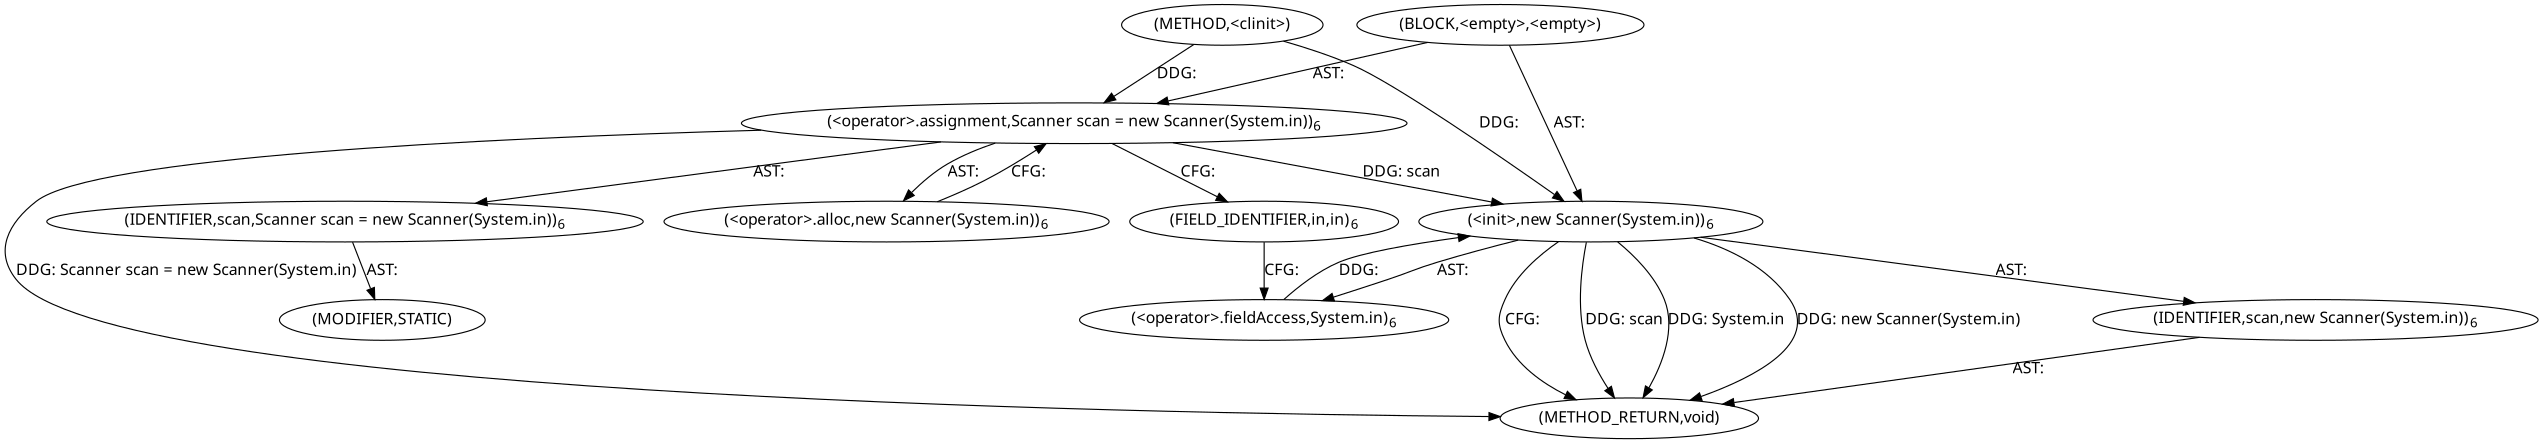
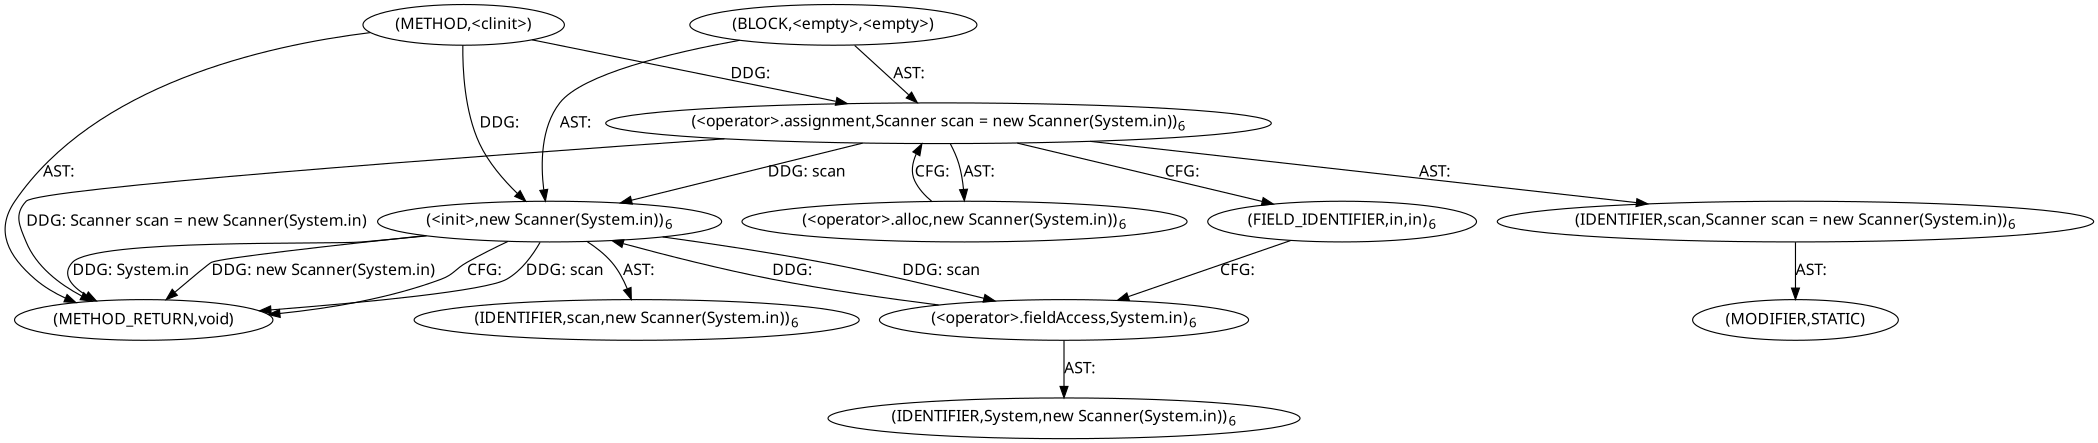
(1455, 271) -> (942, 271)
(1967, 370) -> (118, 110)
none -> (1064, 418)
